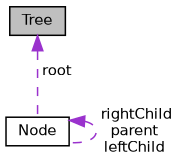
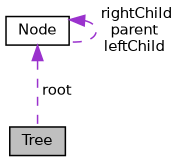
(38, 84) -> (38, 94)
